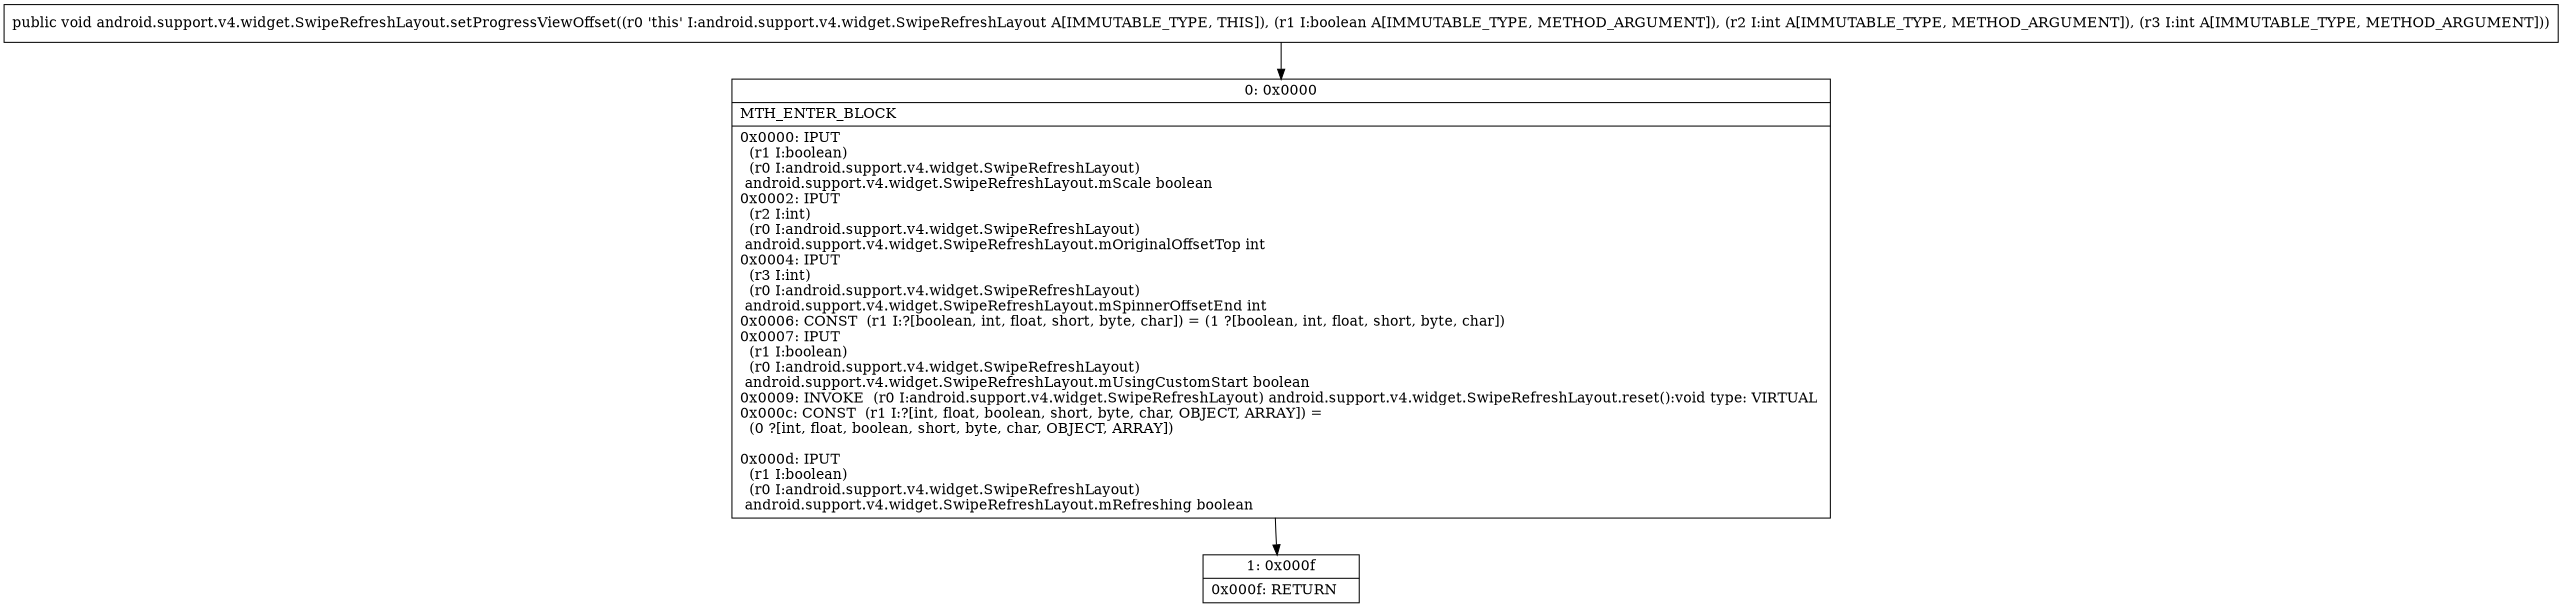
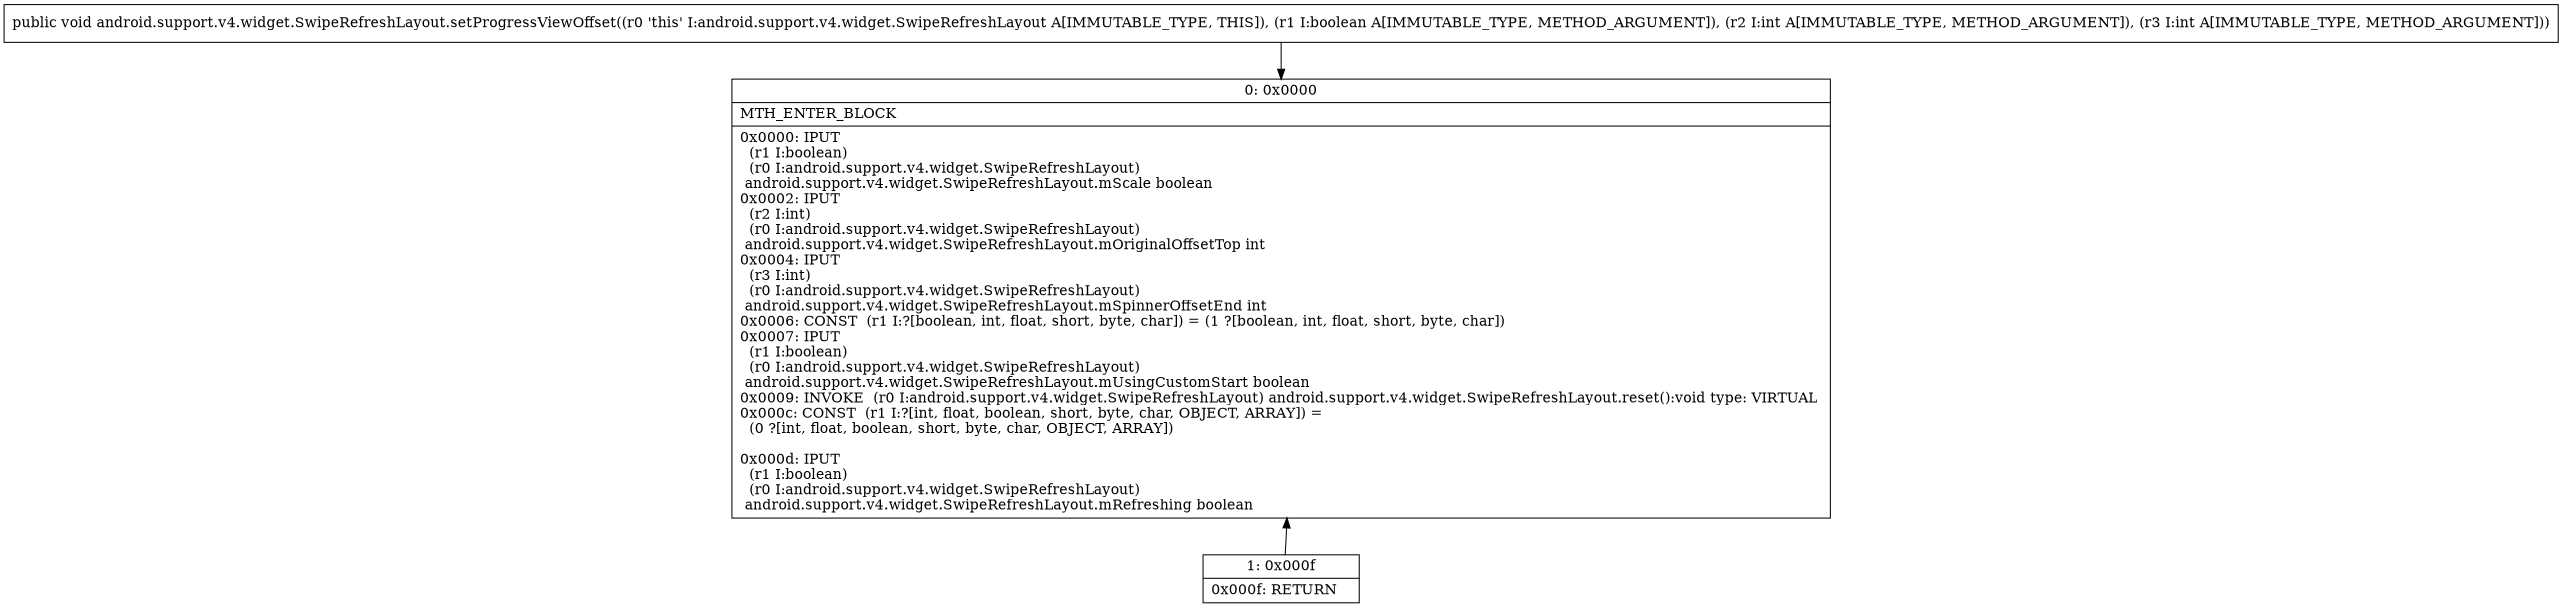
(1276, 531) -> (1286, 542)
